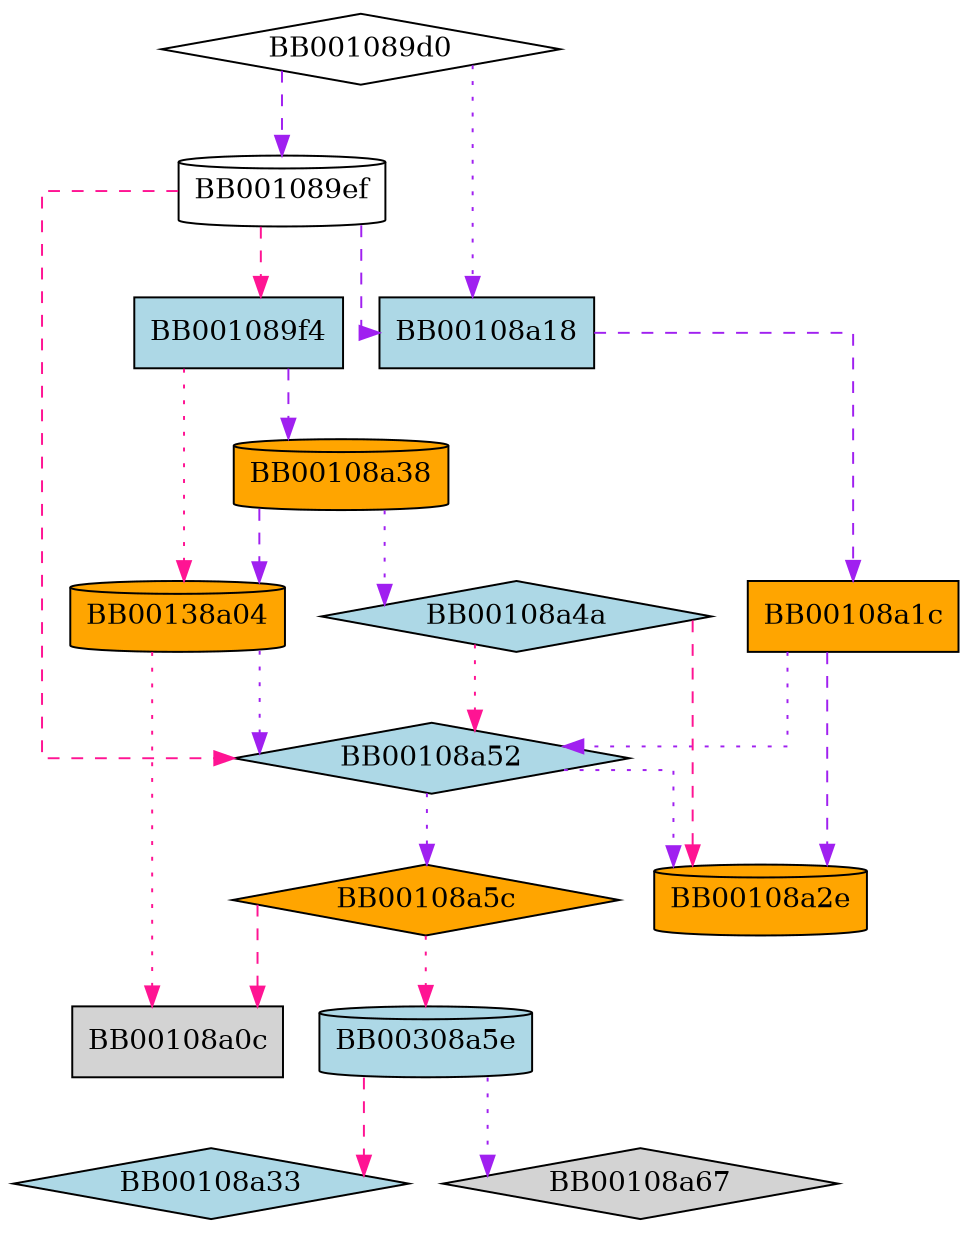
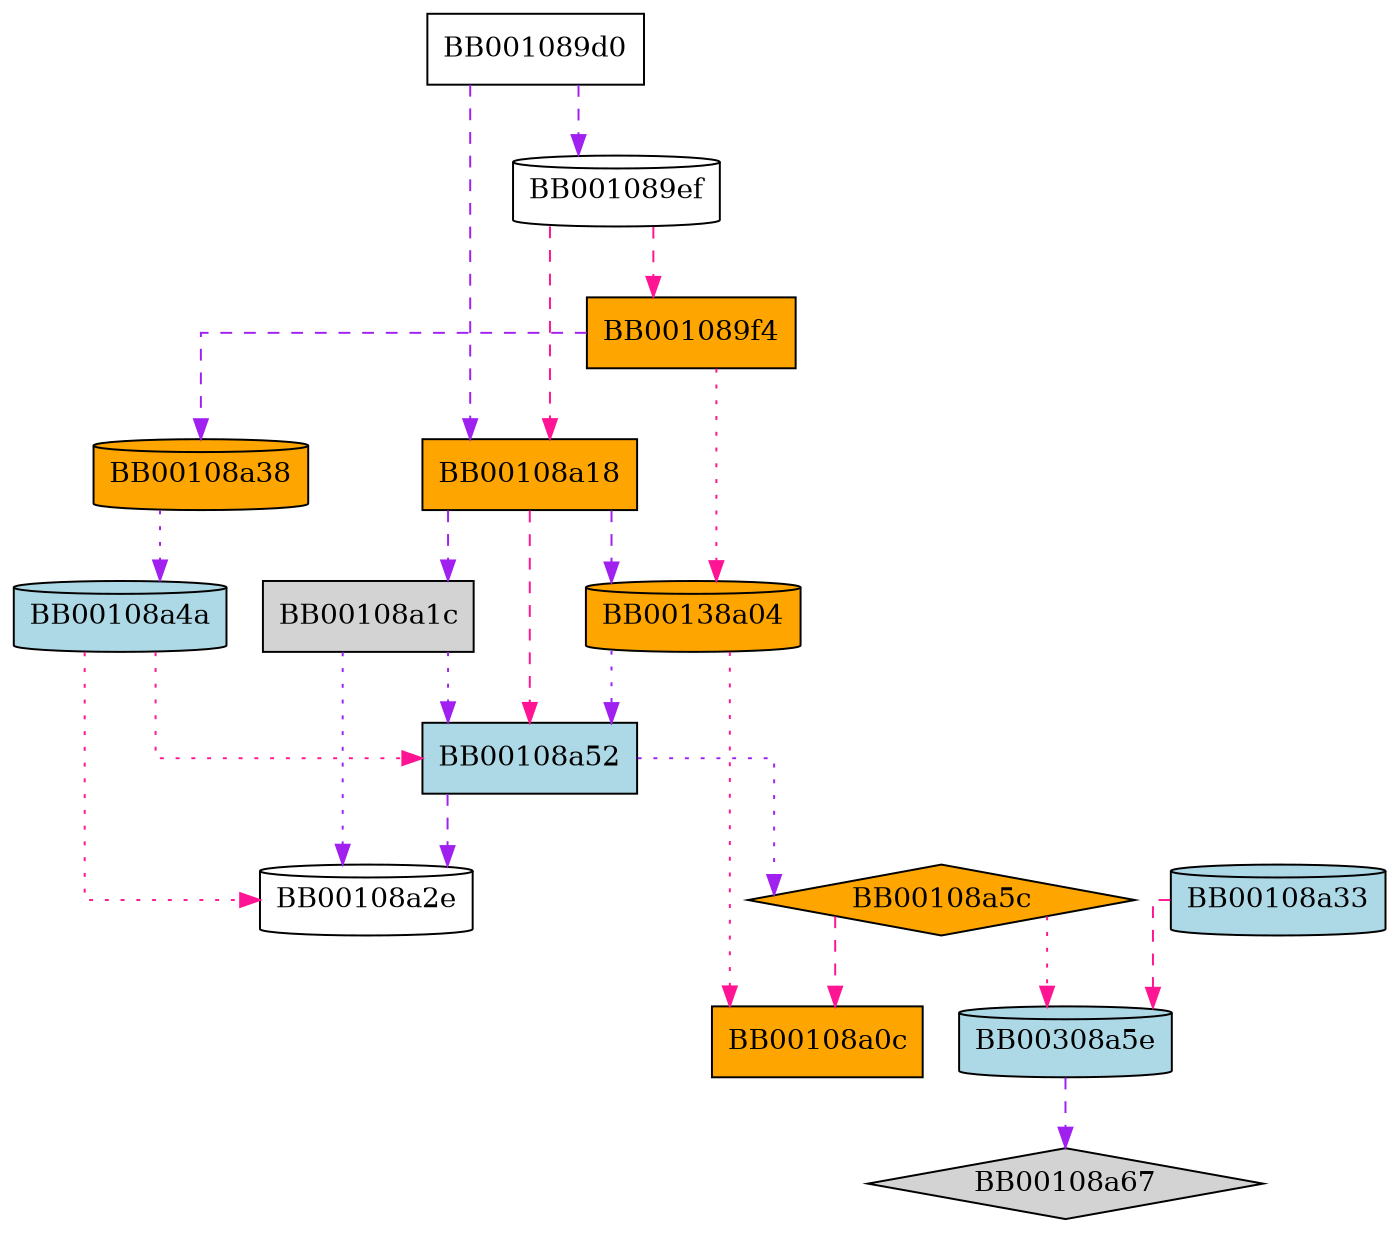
(361, 49) -> (536, 49)
(473, 171) -> (470, 252)
(361, 280) -> (550, 318)
(239, 333) -> (691, 333)
(487, 333) -> (530, 475)
(42, 493) -> (530, 607)
(259, 536) -> (612, 536)
(516, 616) -> (120, 616)
(853, 616) -> (368, 616)
(693, 733) -> (85, 854)
(827, 749) -> (343, 744)
(432, 758) -> (530, 758)
(657, 770) -> (448, 820)
(761, 900) -> (366, 900)
(178, 1042) -> (817, 1042)
(364, 1117) -> (1153, 935)
(488, 1117) -> (1065, 1103)
(211, 1184) -> (1278, 900)
